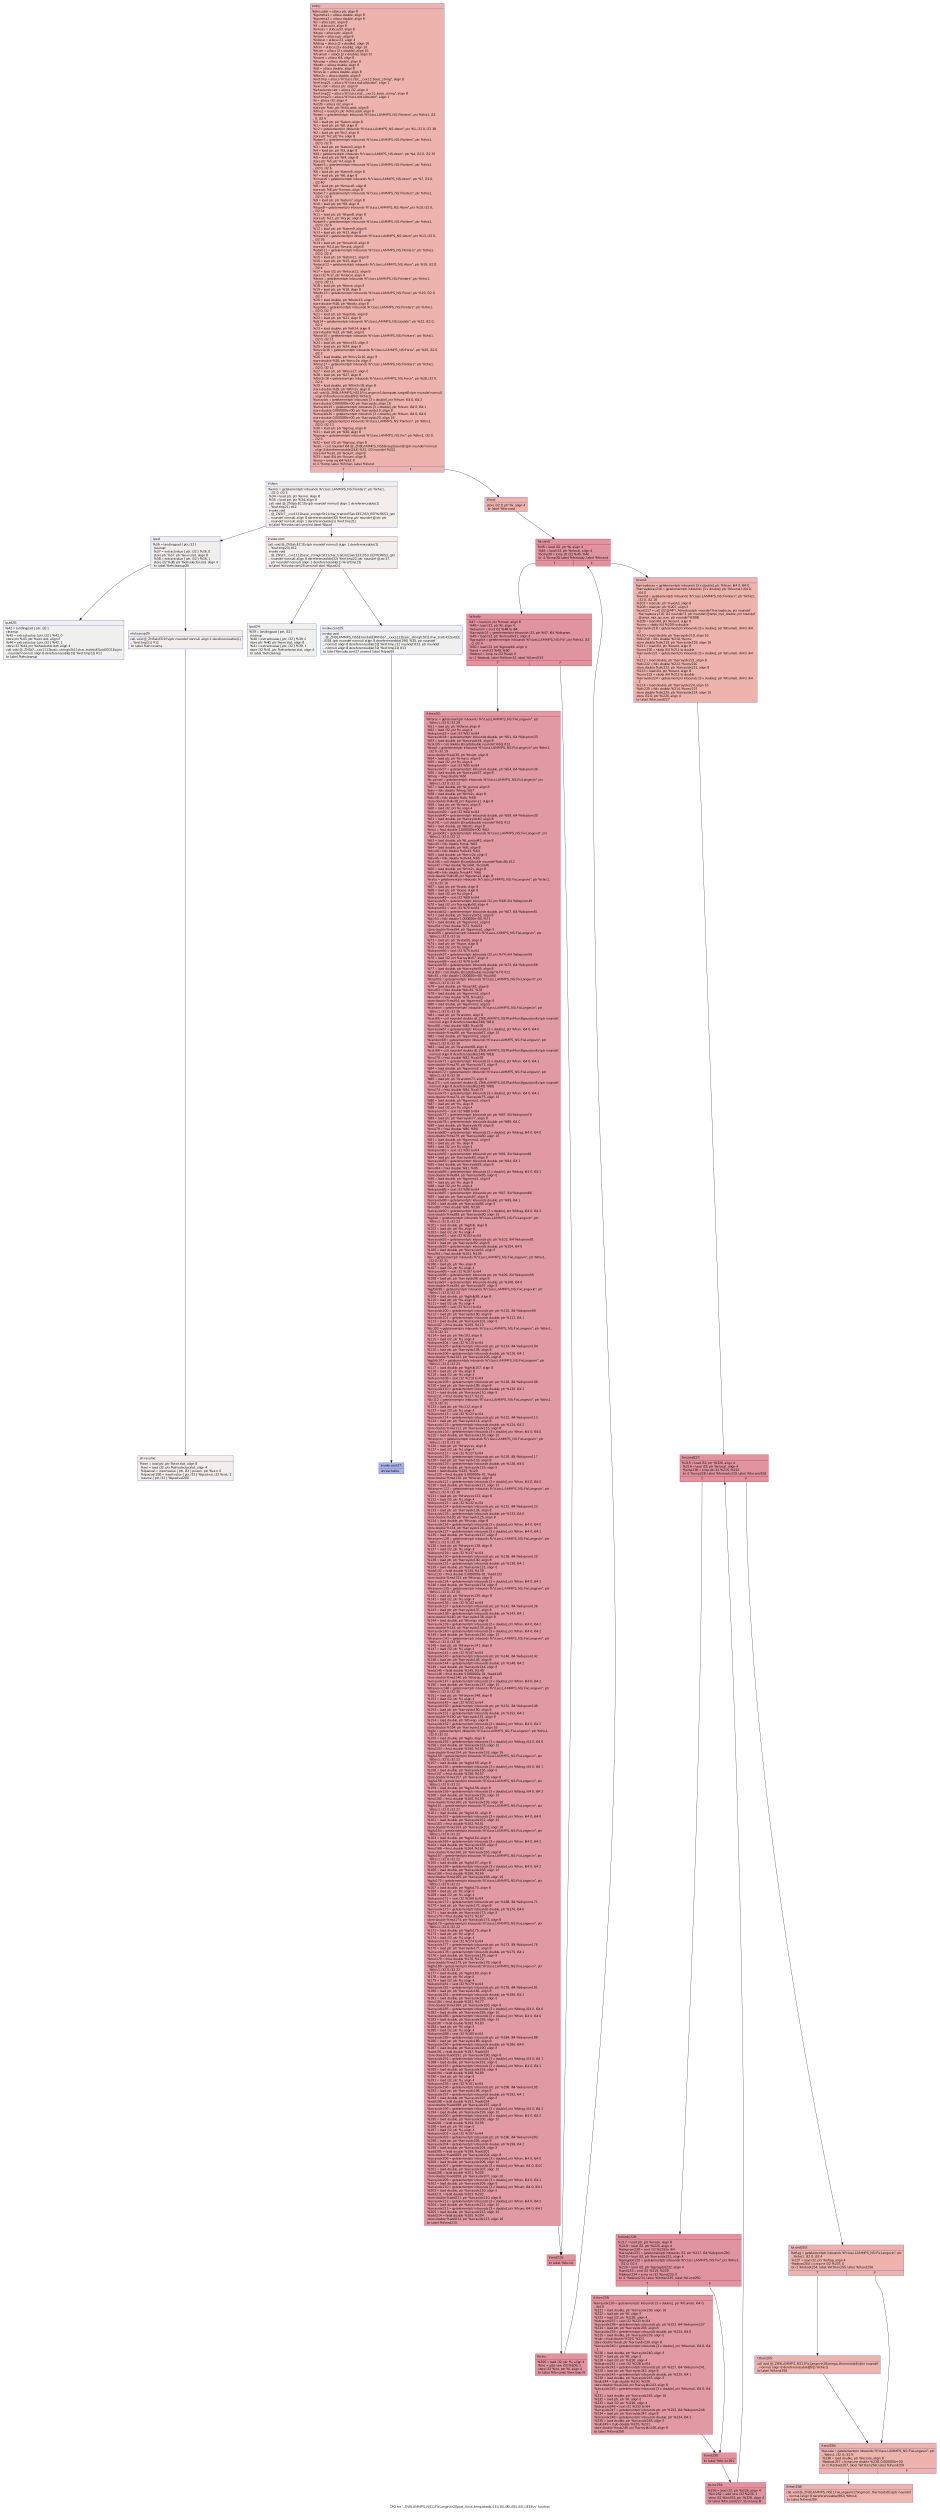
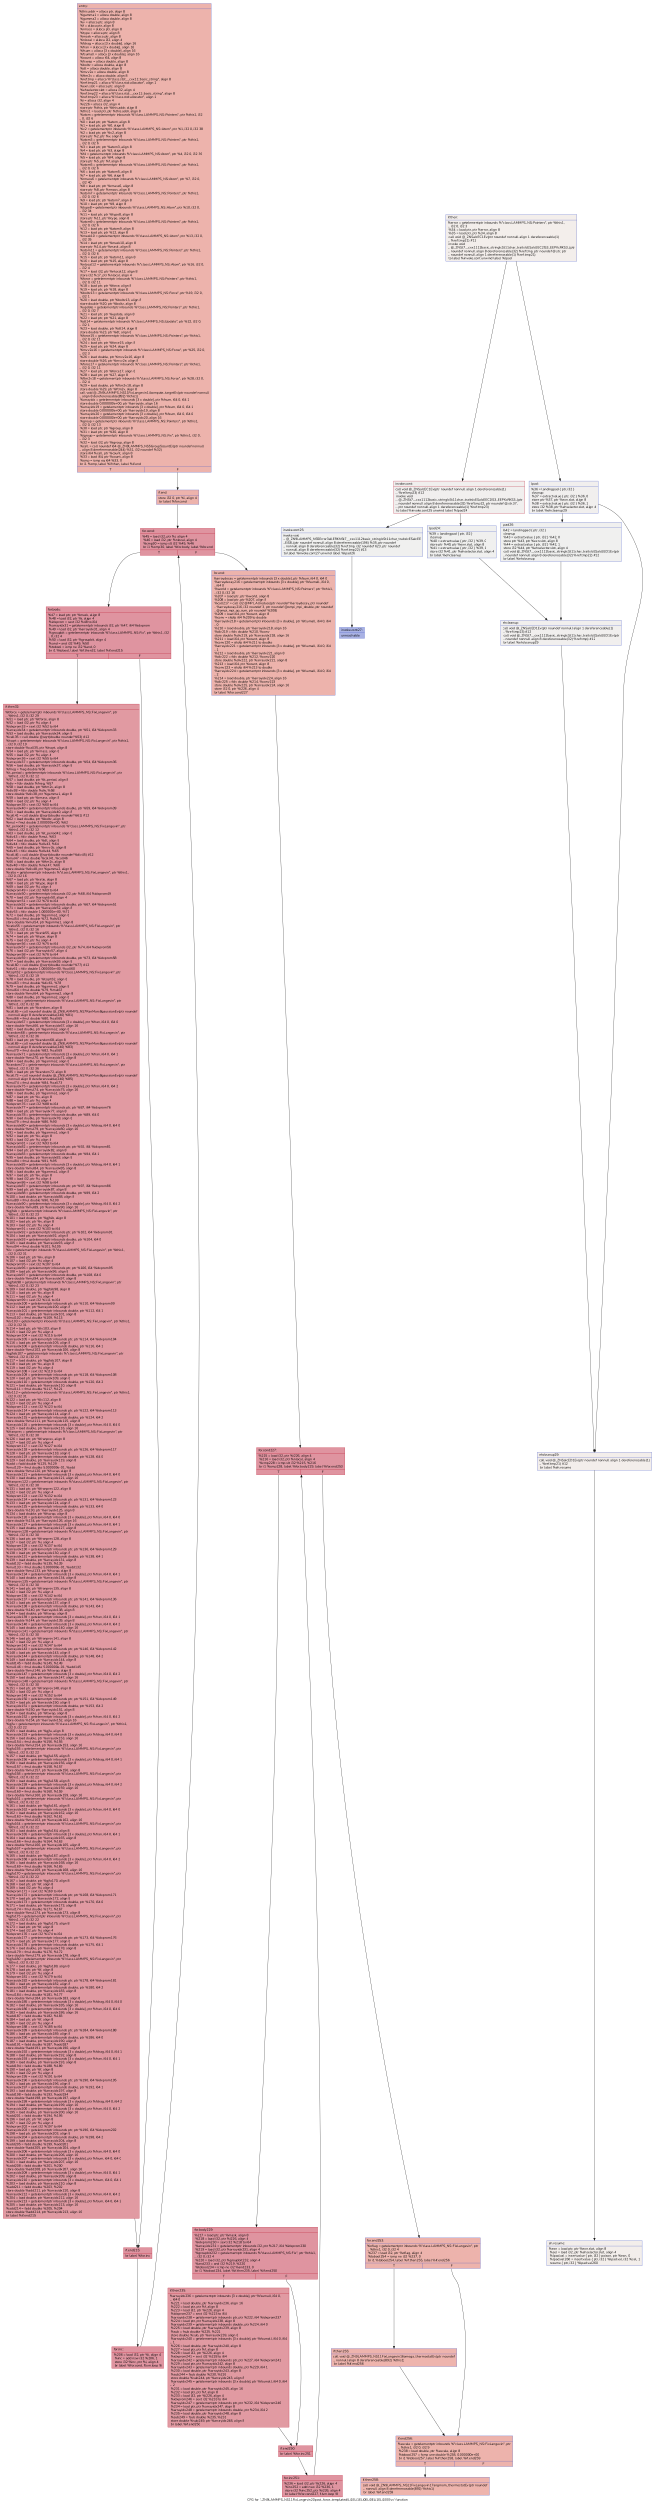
(340, 108) -> (108, 108)
(343, 476) -> none
none -> (561, 633)
